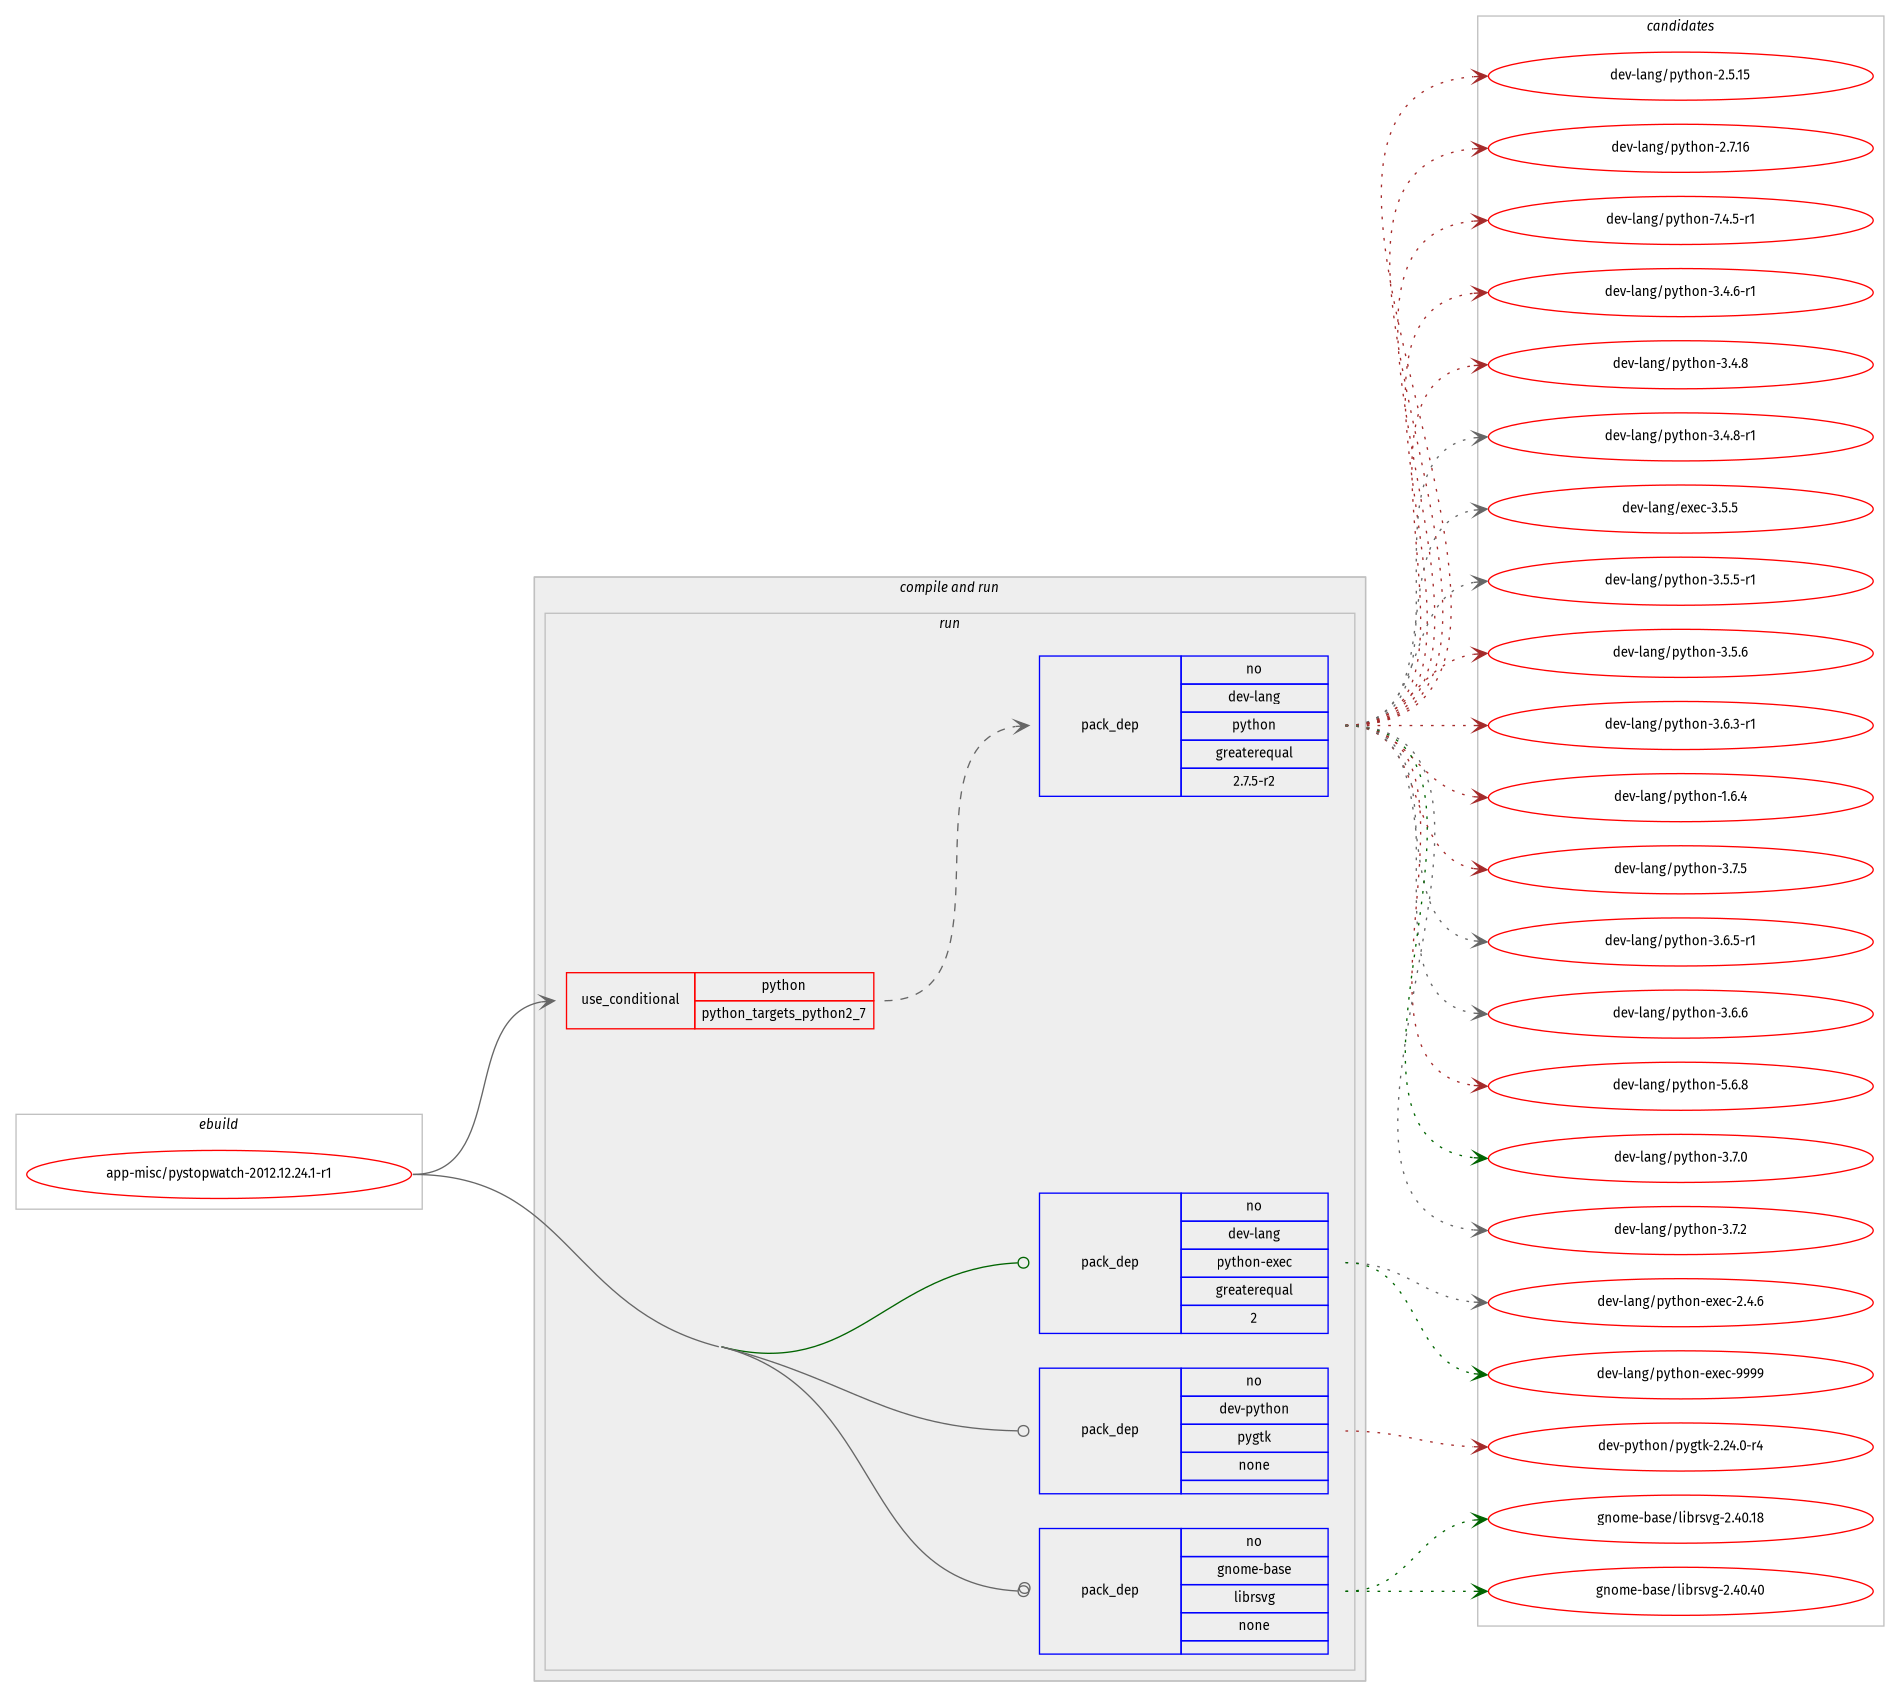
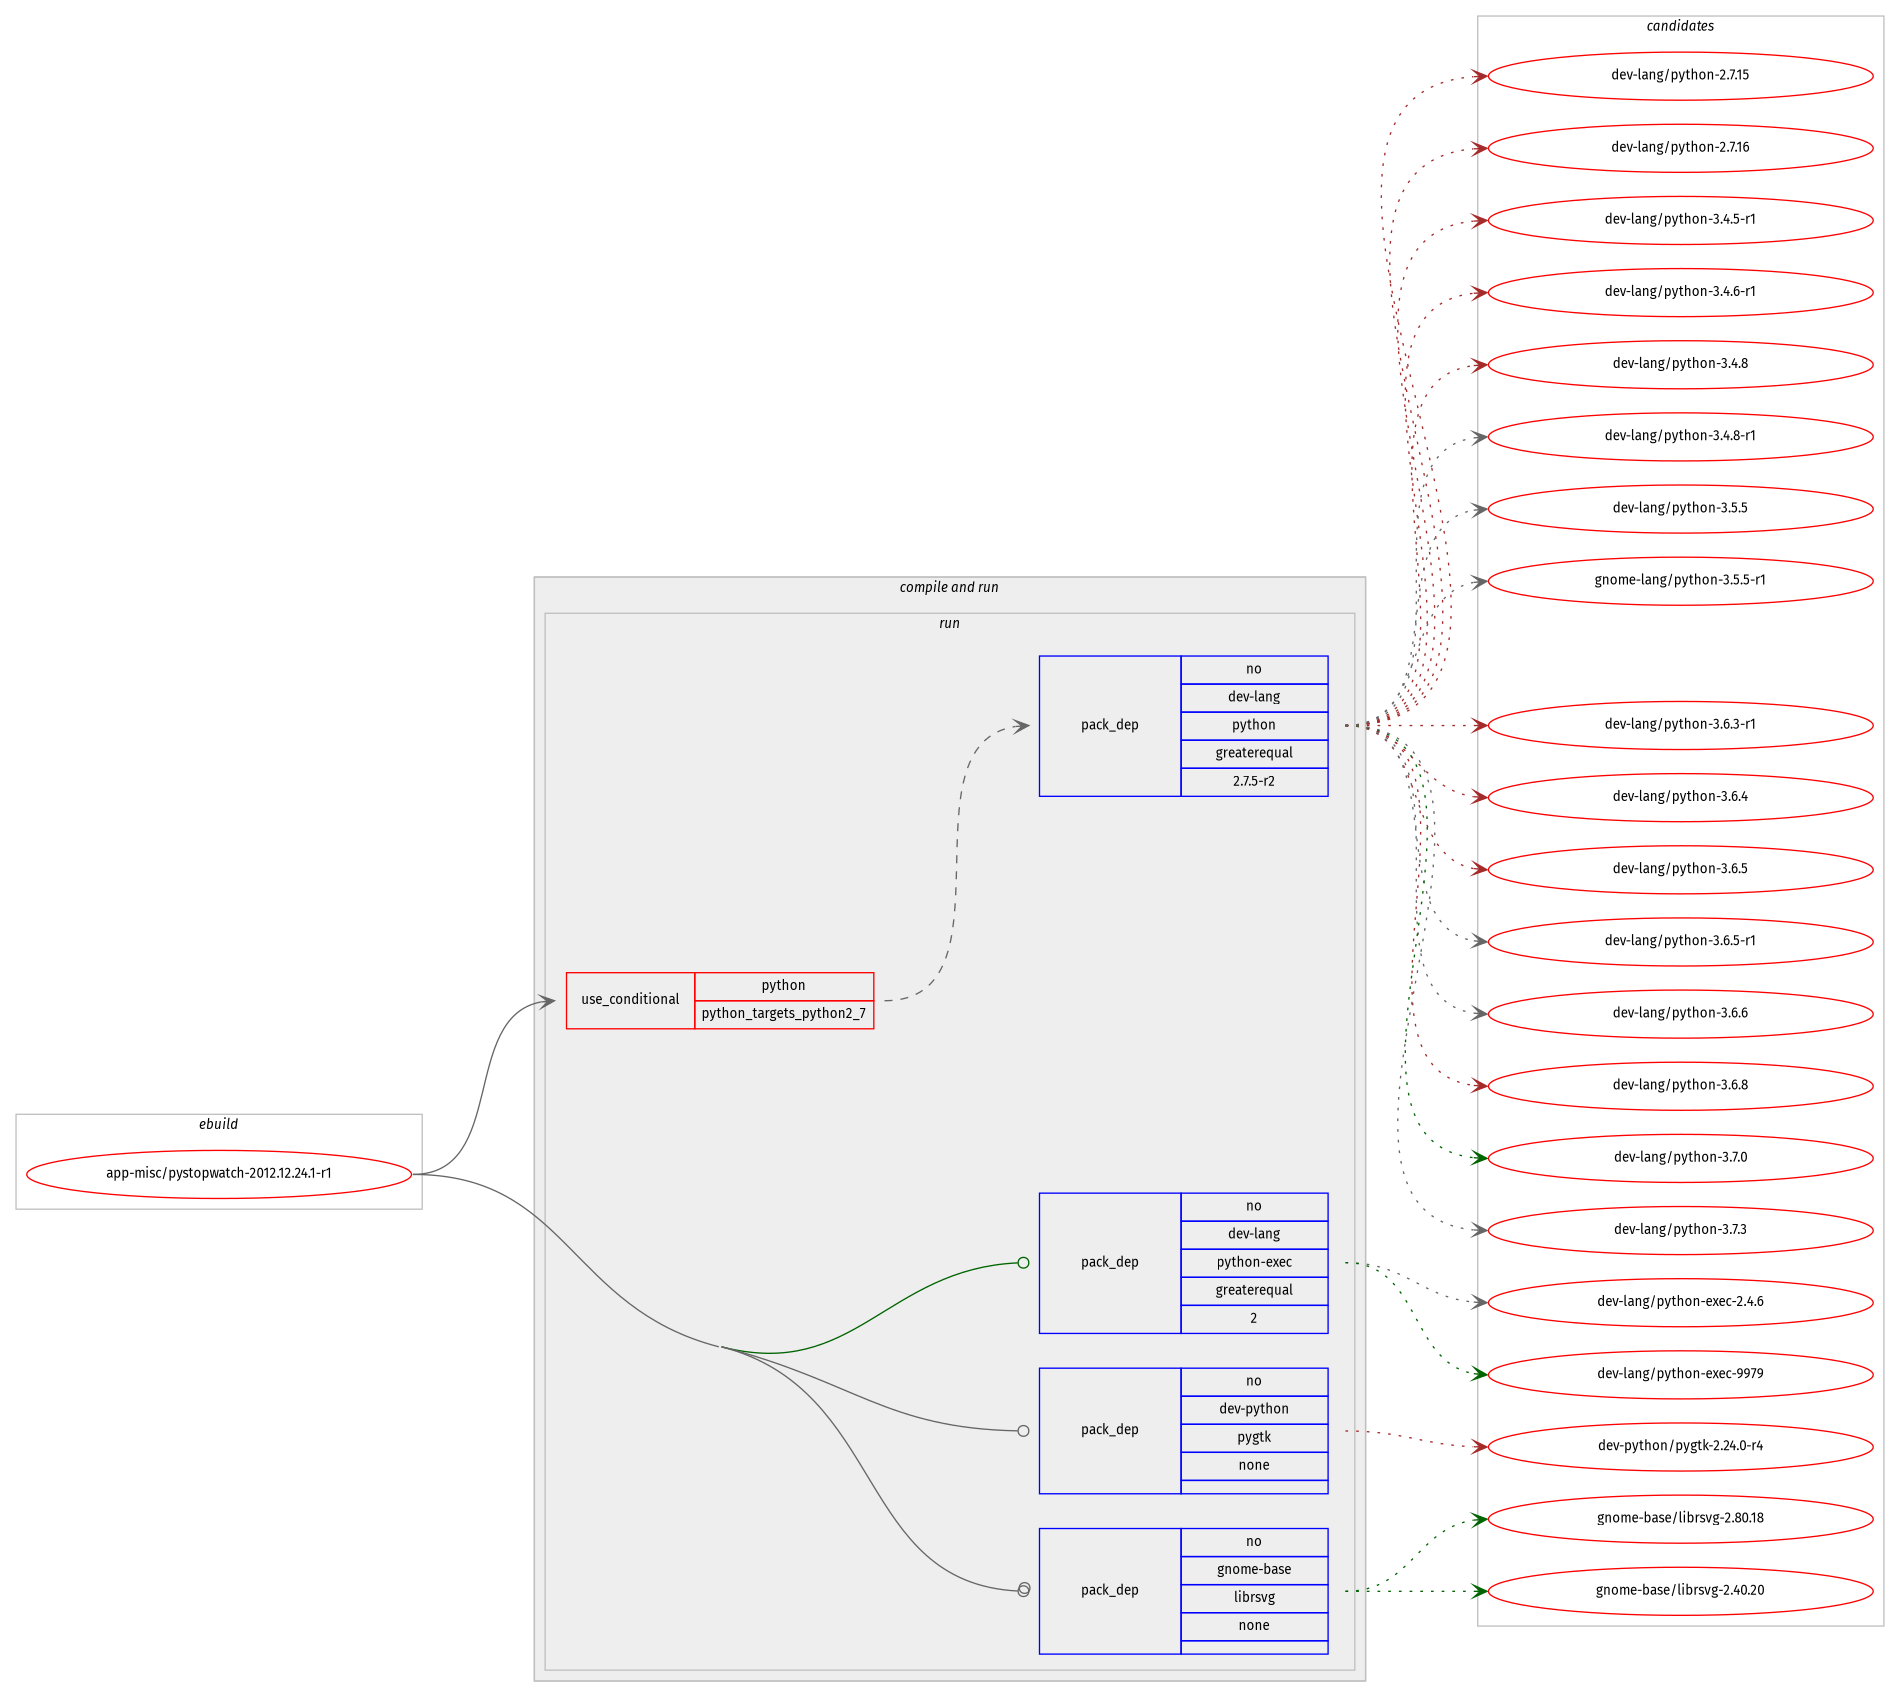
(1681, 76) -> (1681, 76)
(1681, 220) -> (1681, 220)
(1681, 509) -> (1681, 509)
(1681, 581) -> (1681, 581)
(1681, 653) -> none
(1681, 798) -> (1681, 798)
(1681, 870) -> (1681, 870)
(1681, 1086) -> (1681, 1086)
(1681, 1231) -> (1681, 1231)
(1681, 1375) -> (1681, 1375)
(1681, 1519) -> (1681, 1519)
(1681, 1591) -> (1681, 1591)
